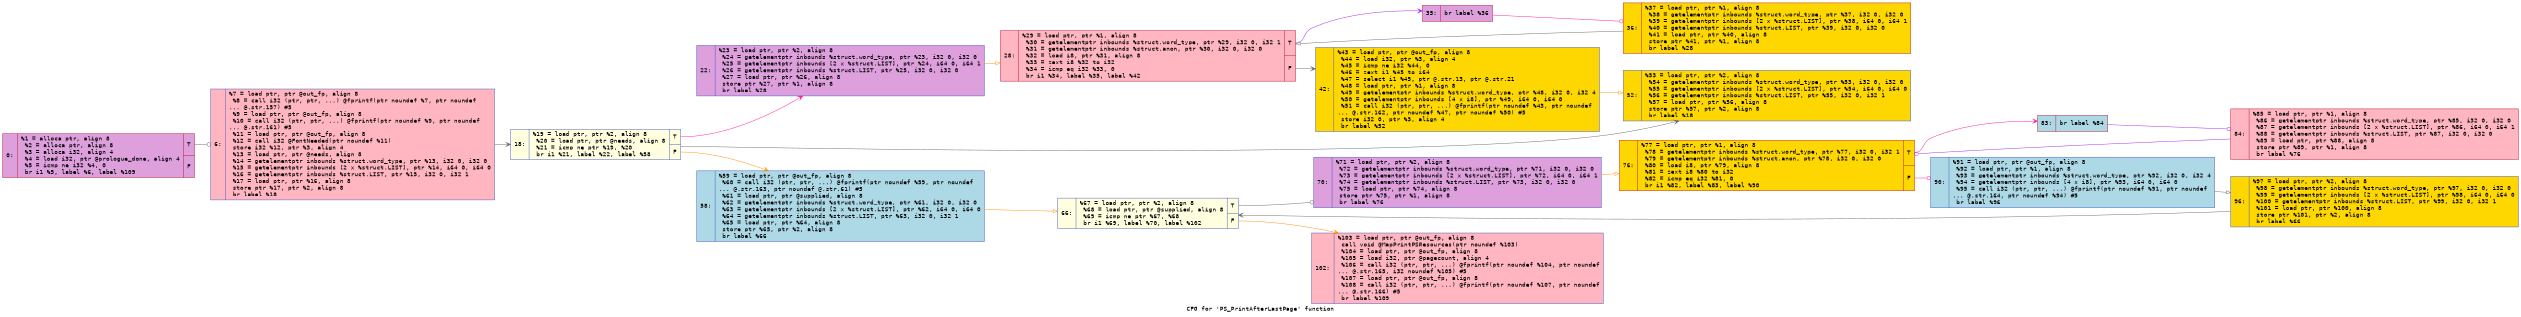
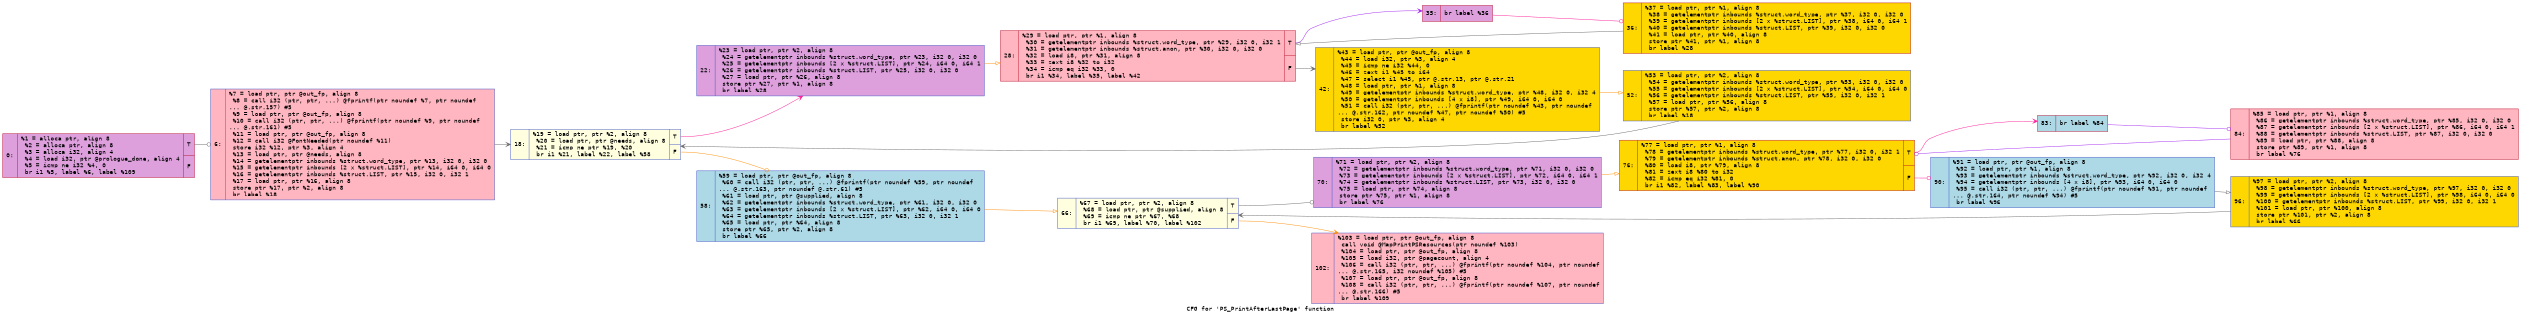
(1178, 150) -> (1183, 150)
(723, 157) -> (724, 157)
